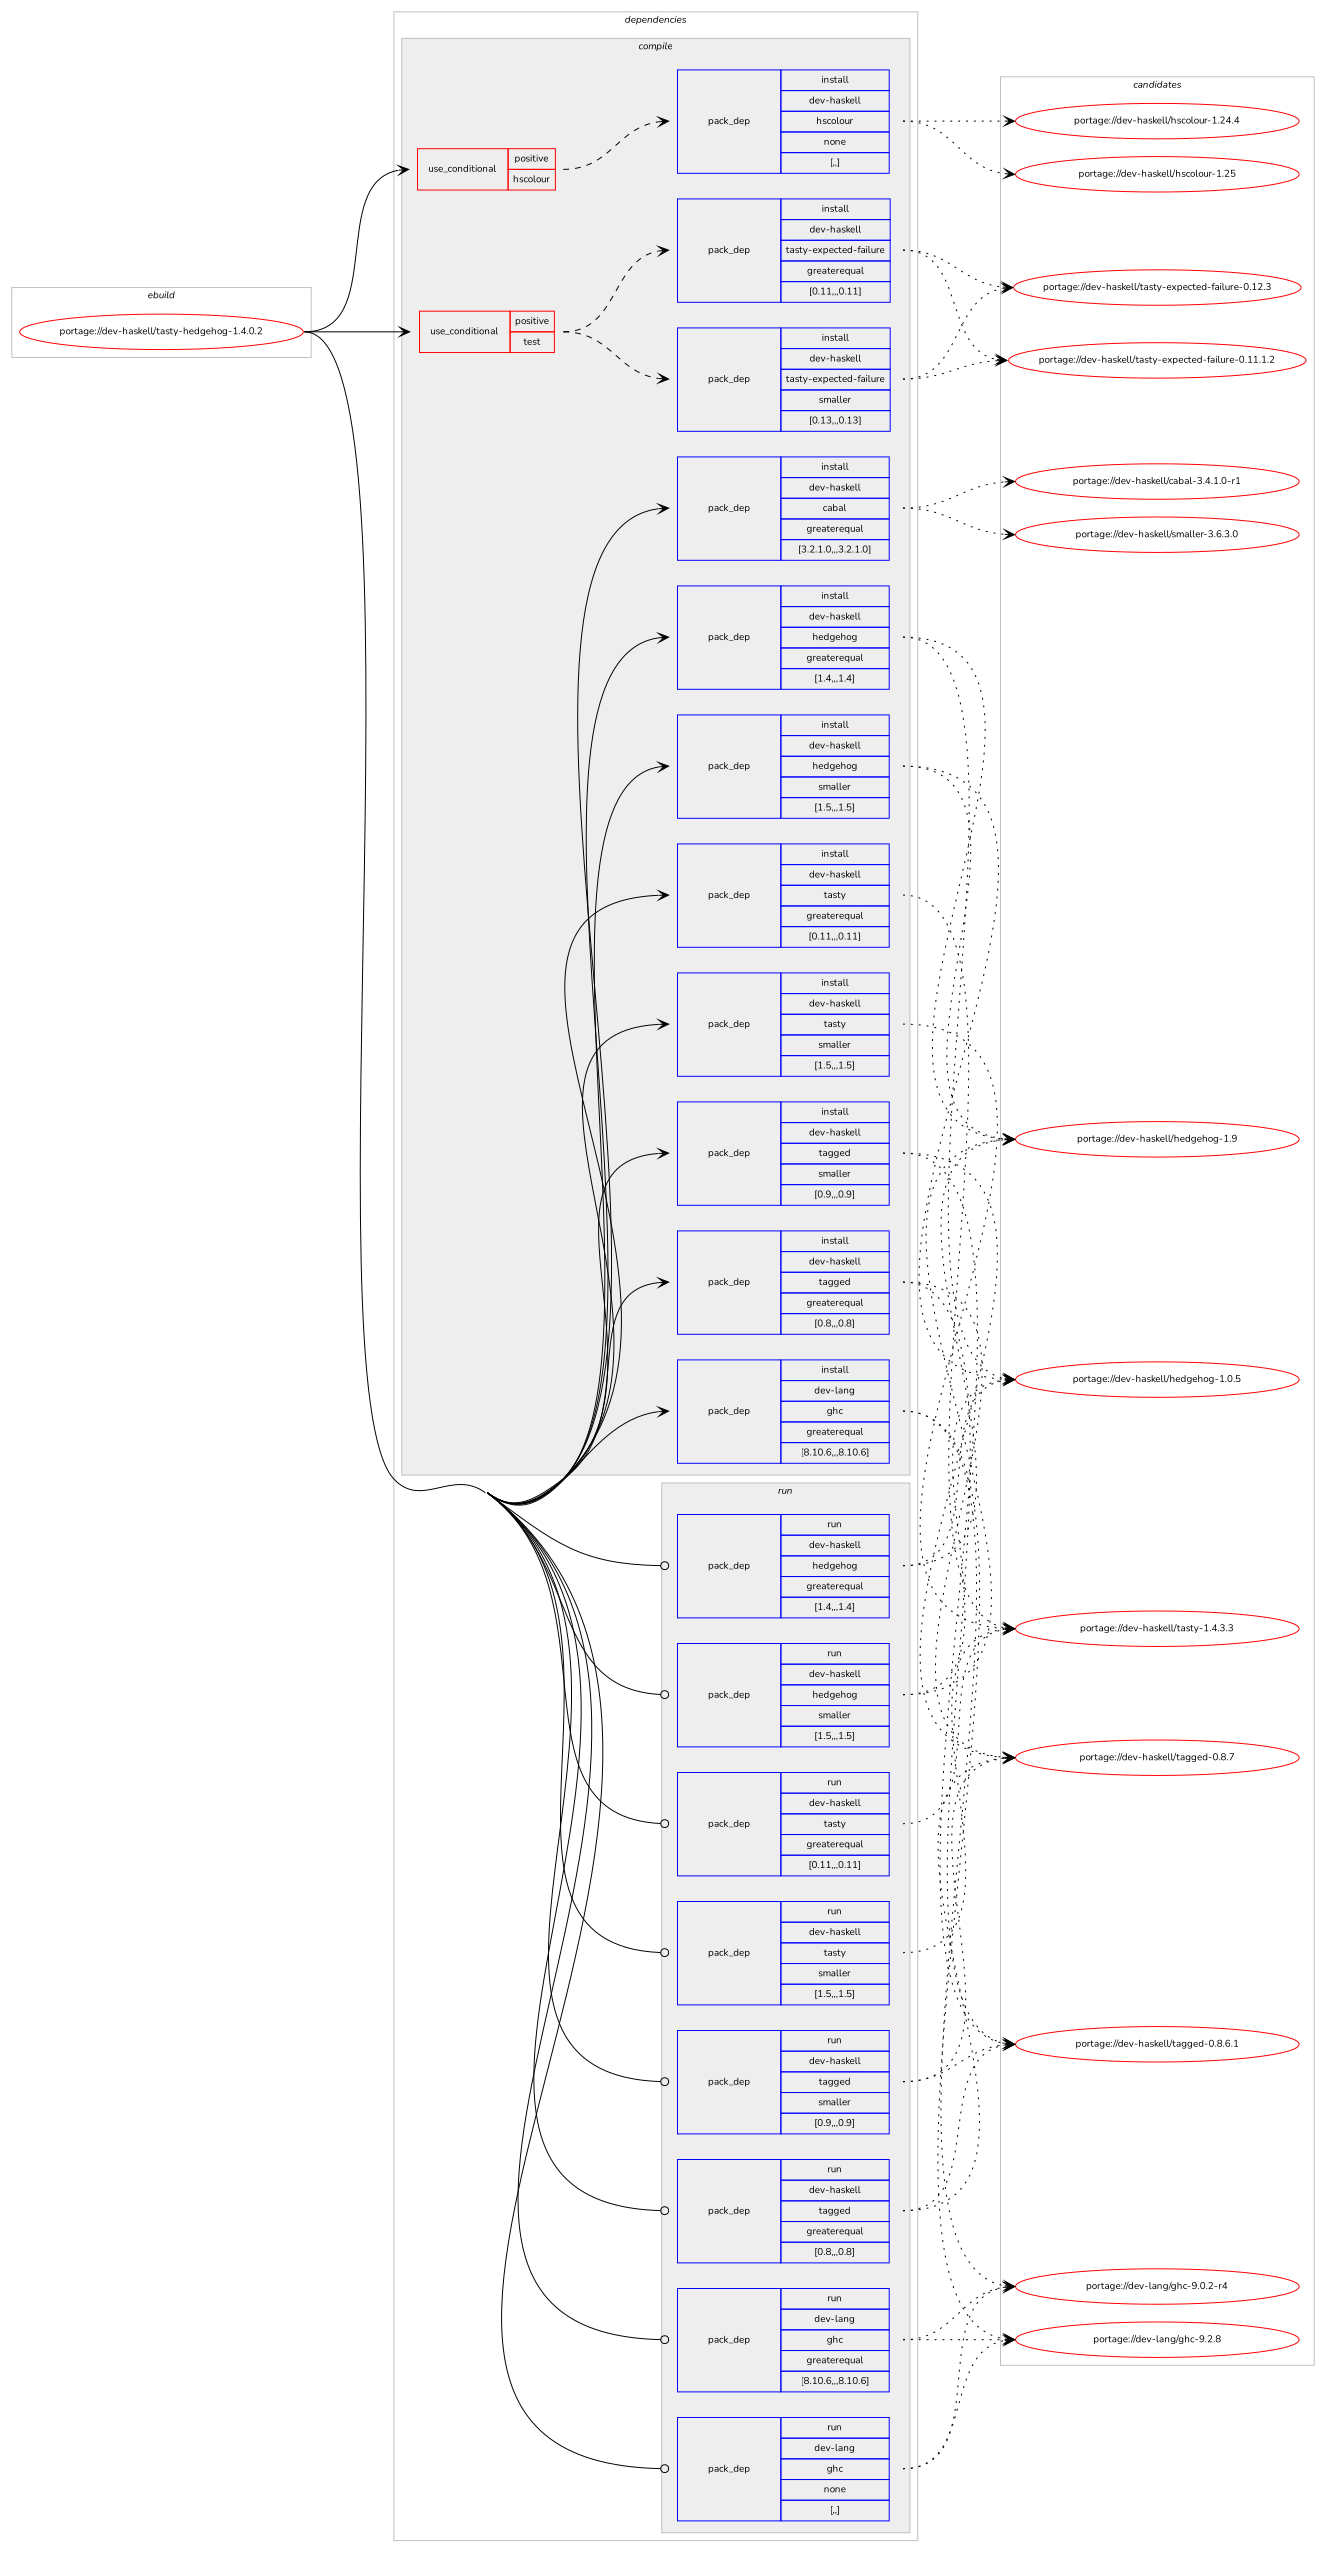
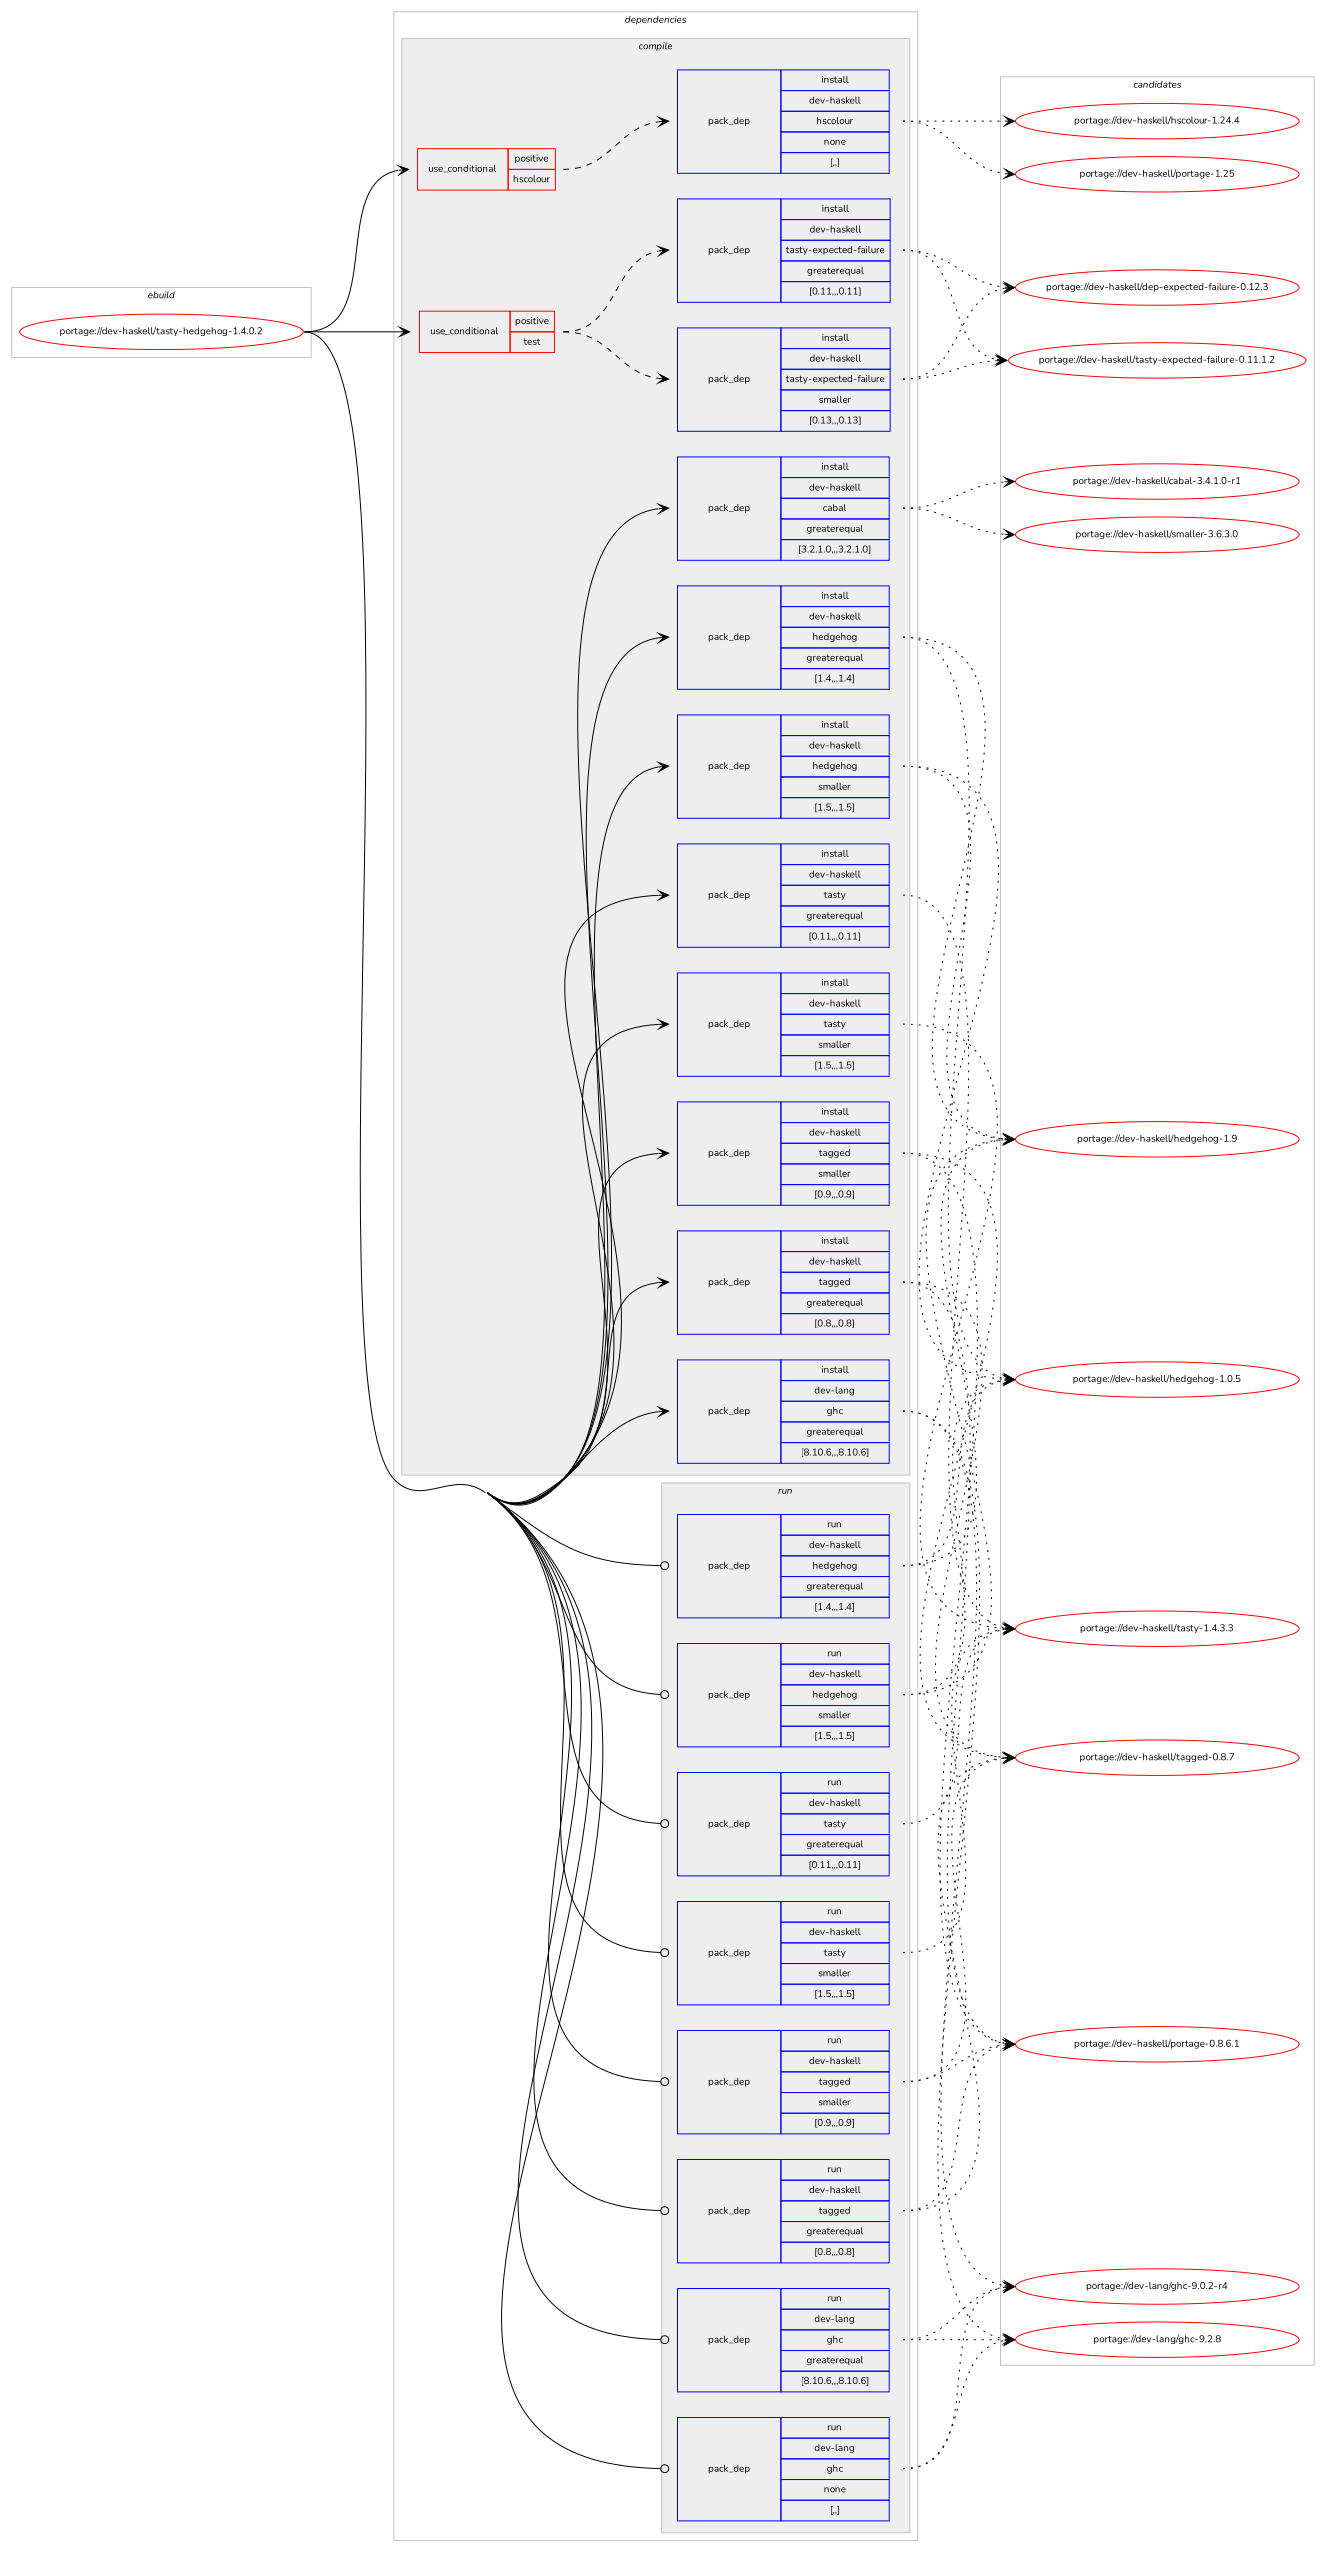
(1157, 174) -> (1157, 174)
(1157, 288) -> (1157, 288)
(1157, 2044) -> (1157, 2044)
